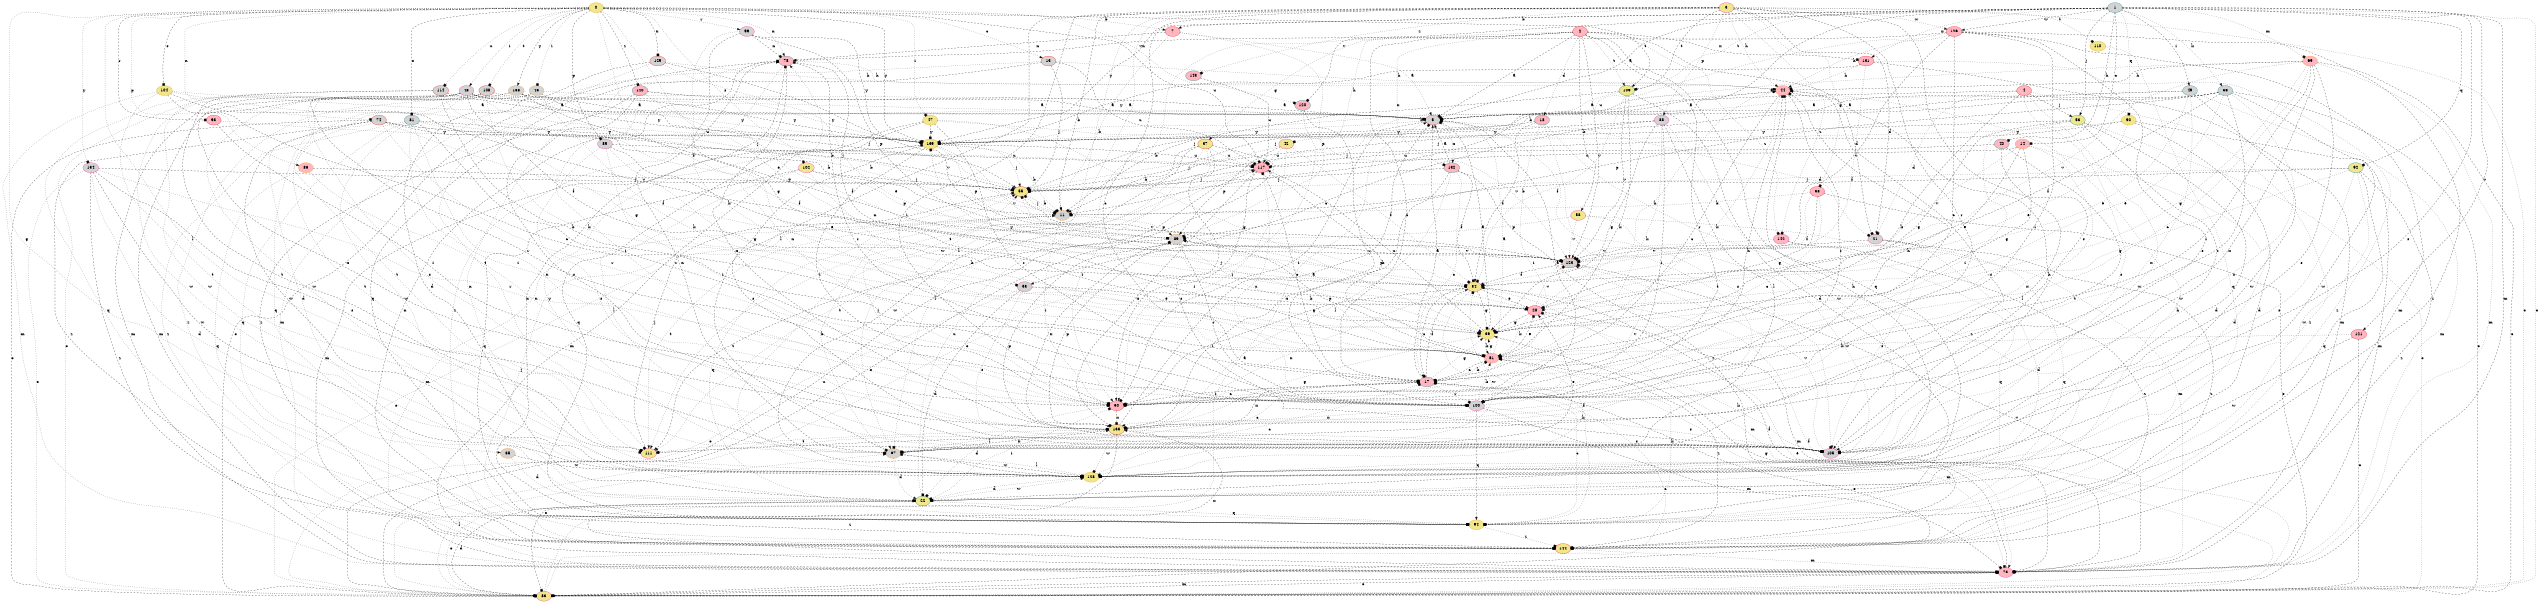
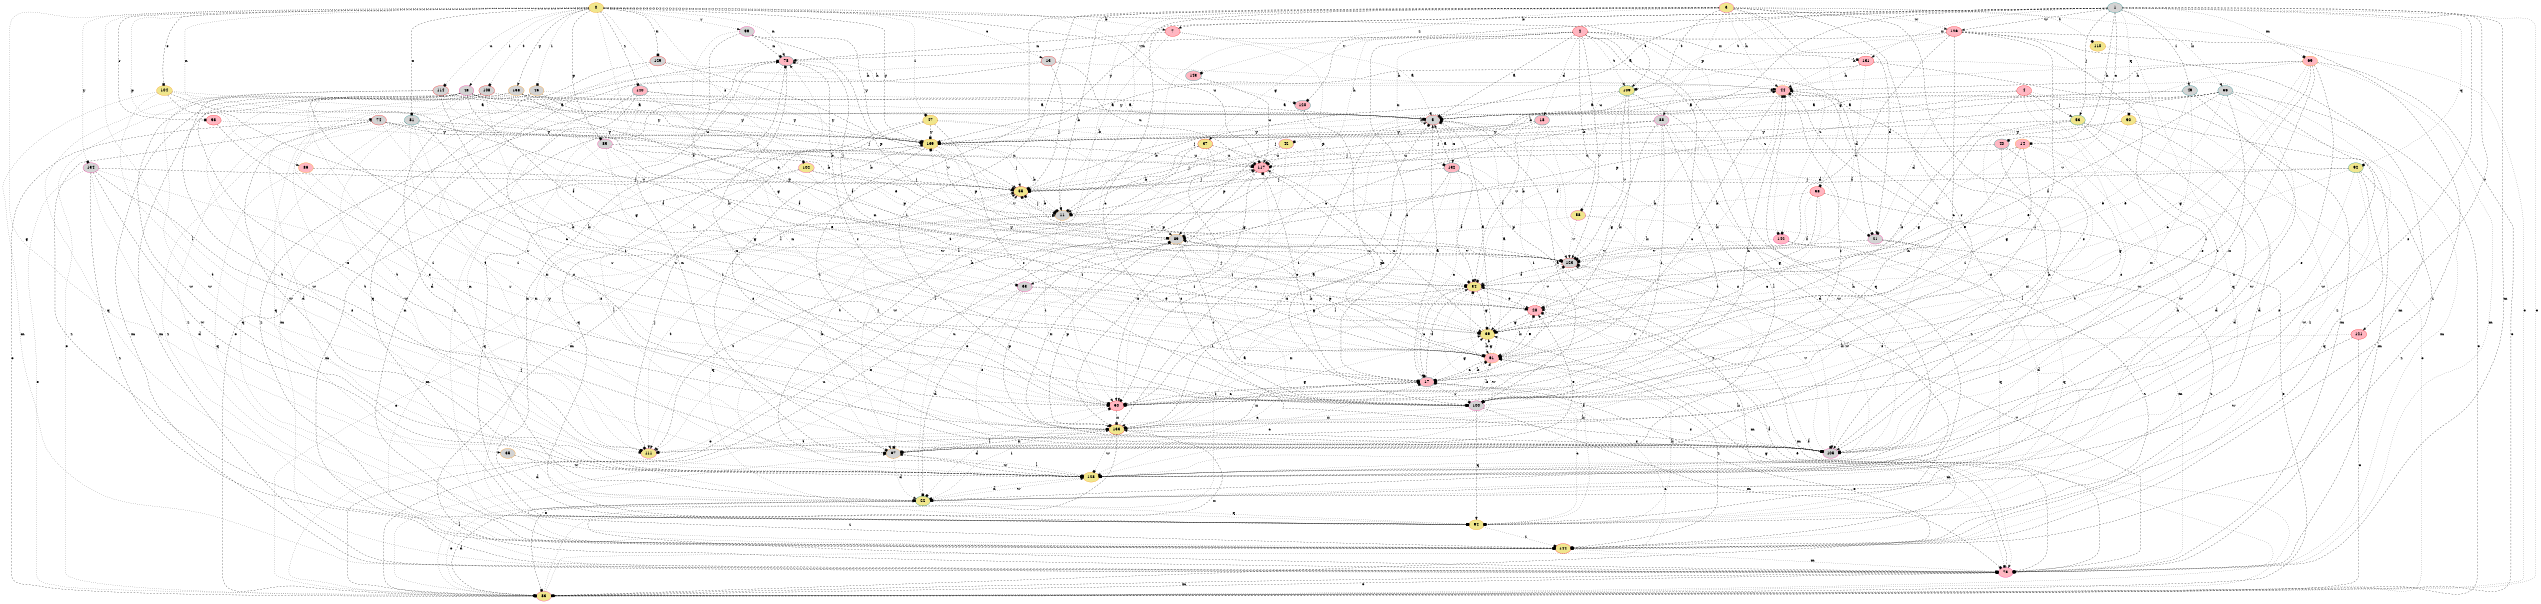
(2384, 18) -> (2384, 18)
(1582, 121) -> (1582, 121)
(347, 381) -> (347, 381)
(1490, 440) -> (1490, 440)
